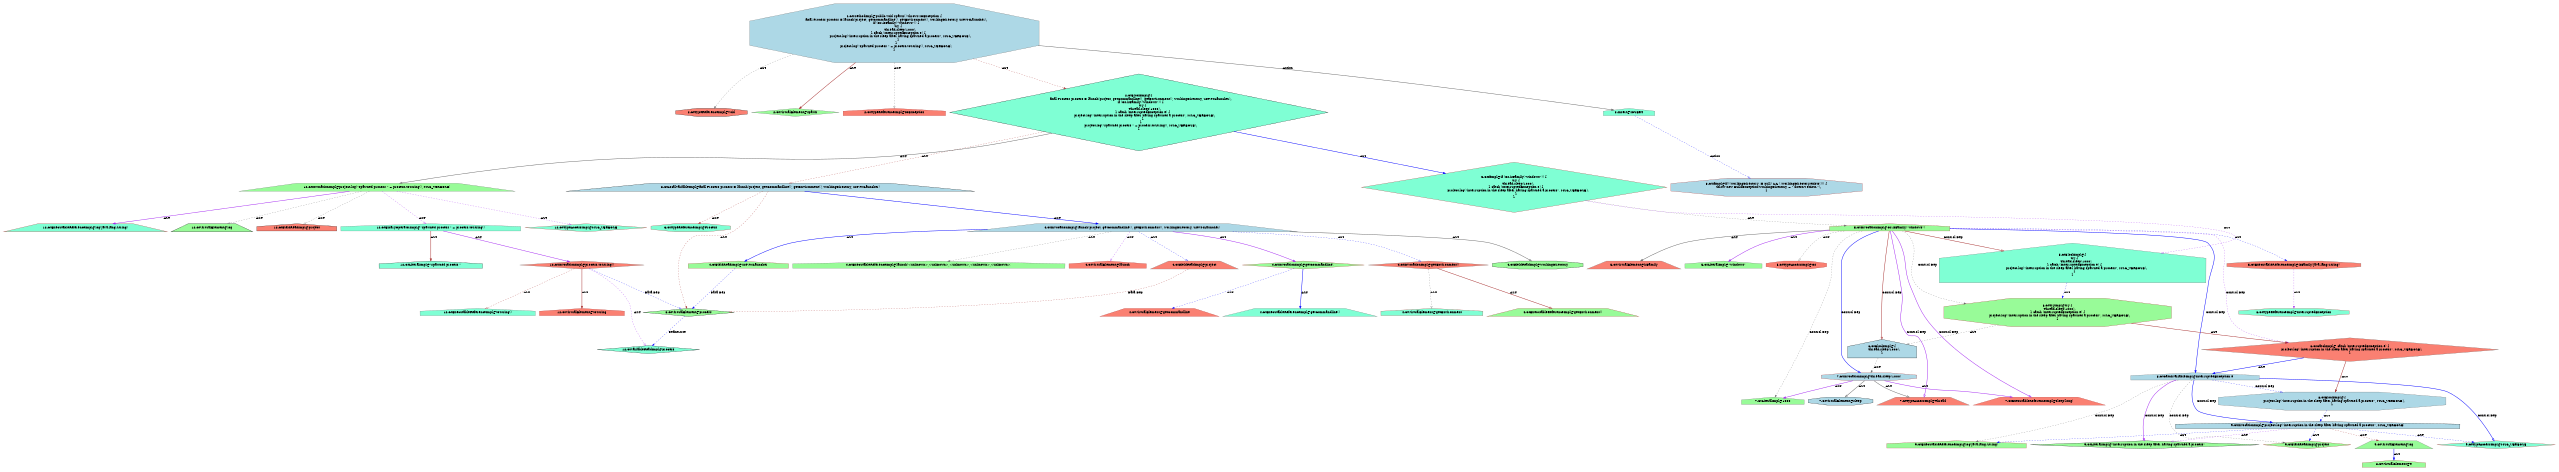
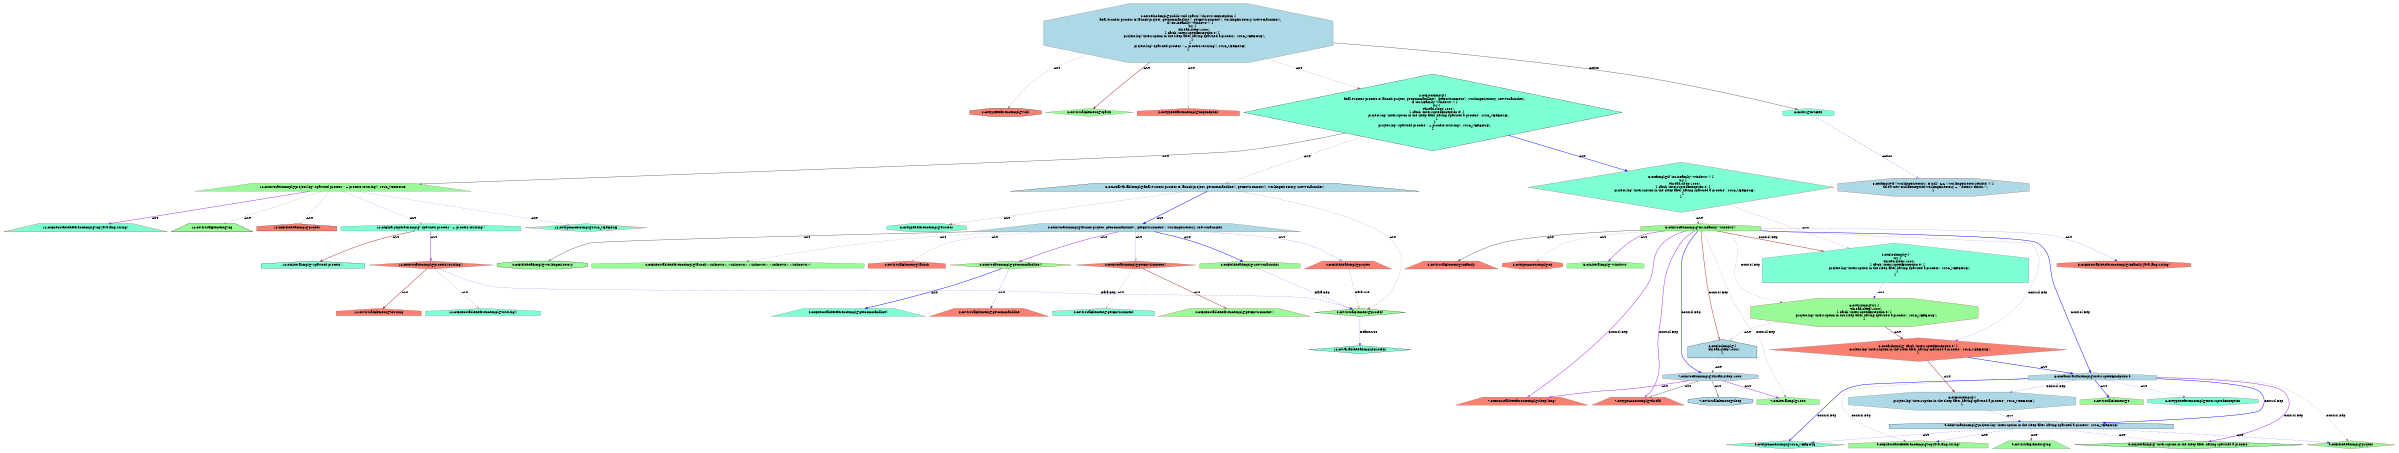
(2294, 288) -> (2145, 388)
(1135, 293) -> (1362, 293)
(627, 299) -> none
(2394, 453) -> (2101, 388)
